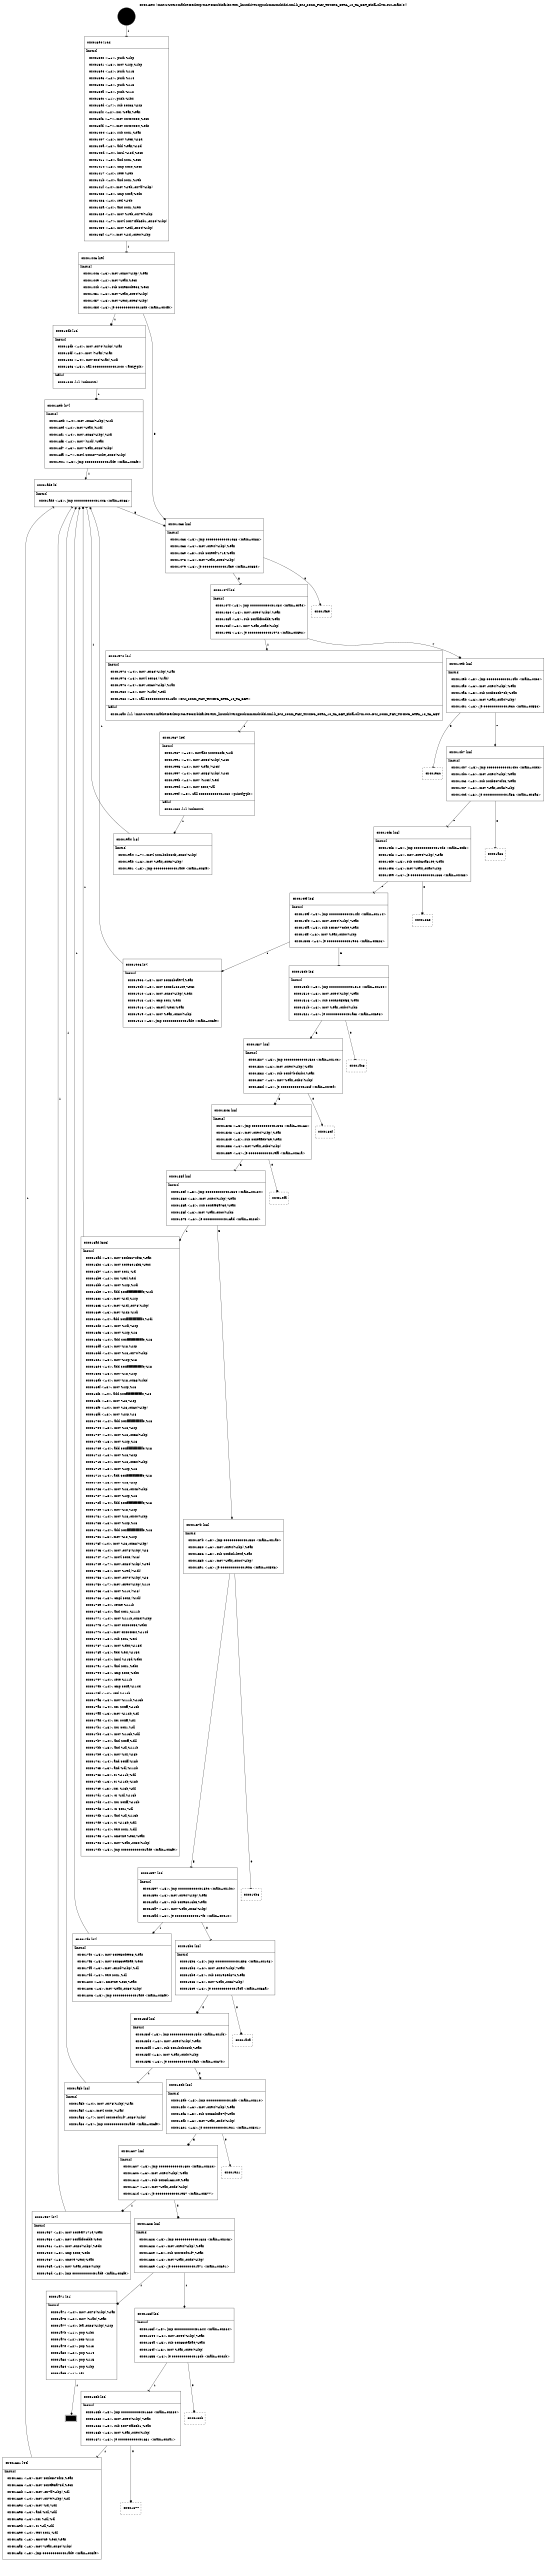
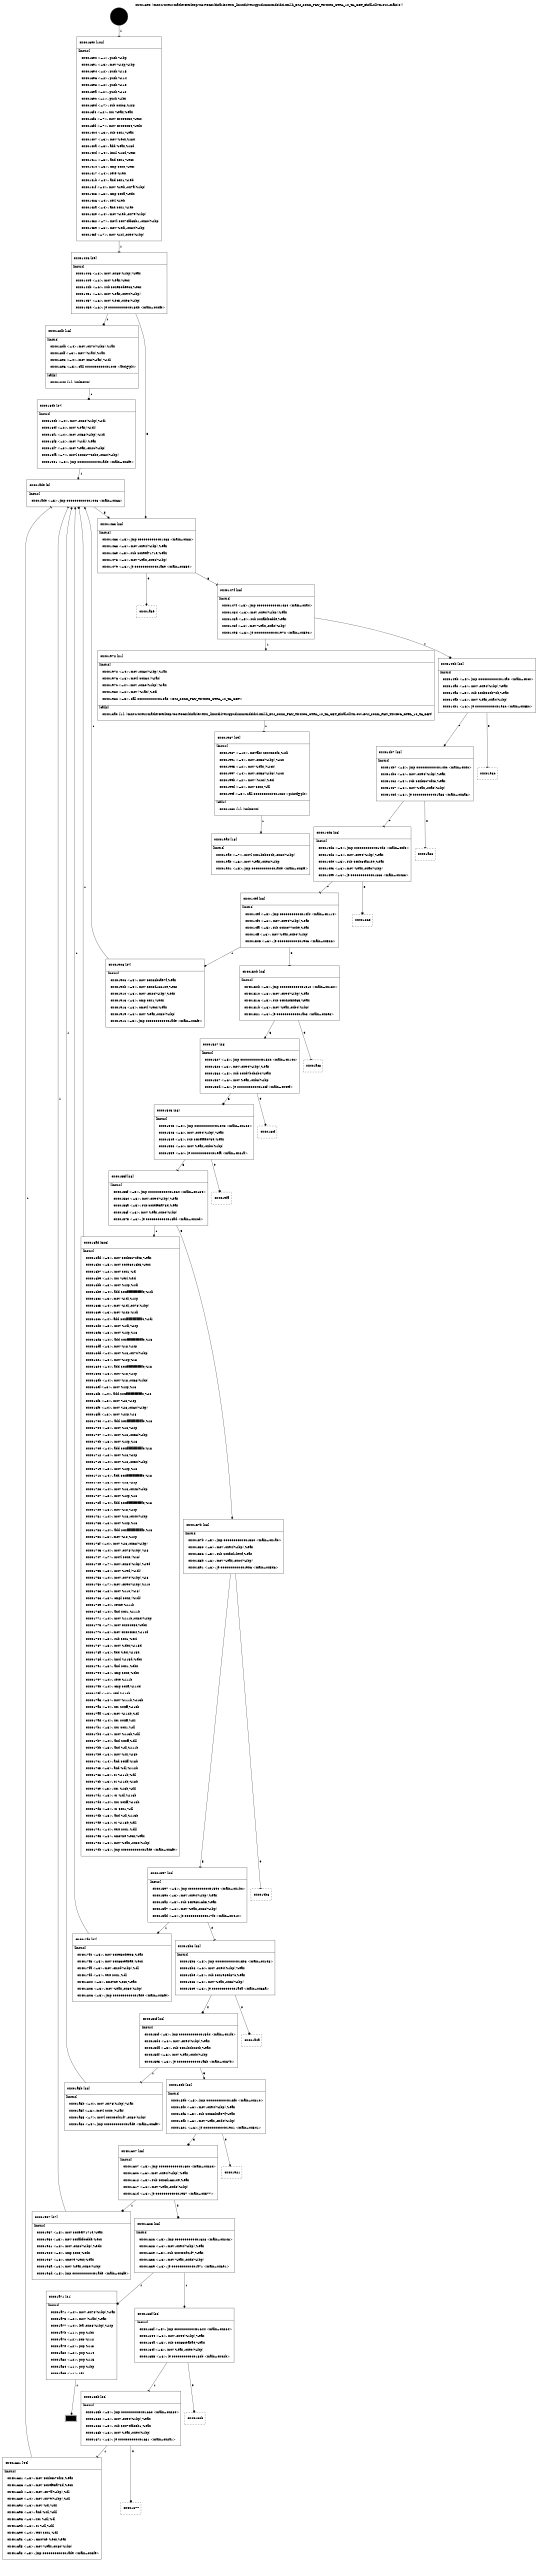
(91, 678) -> none
